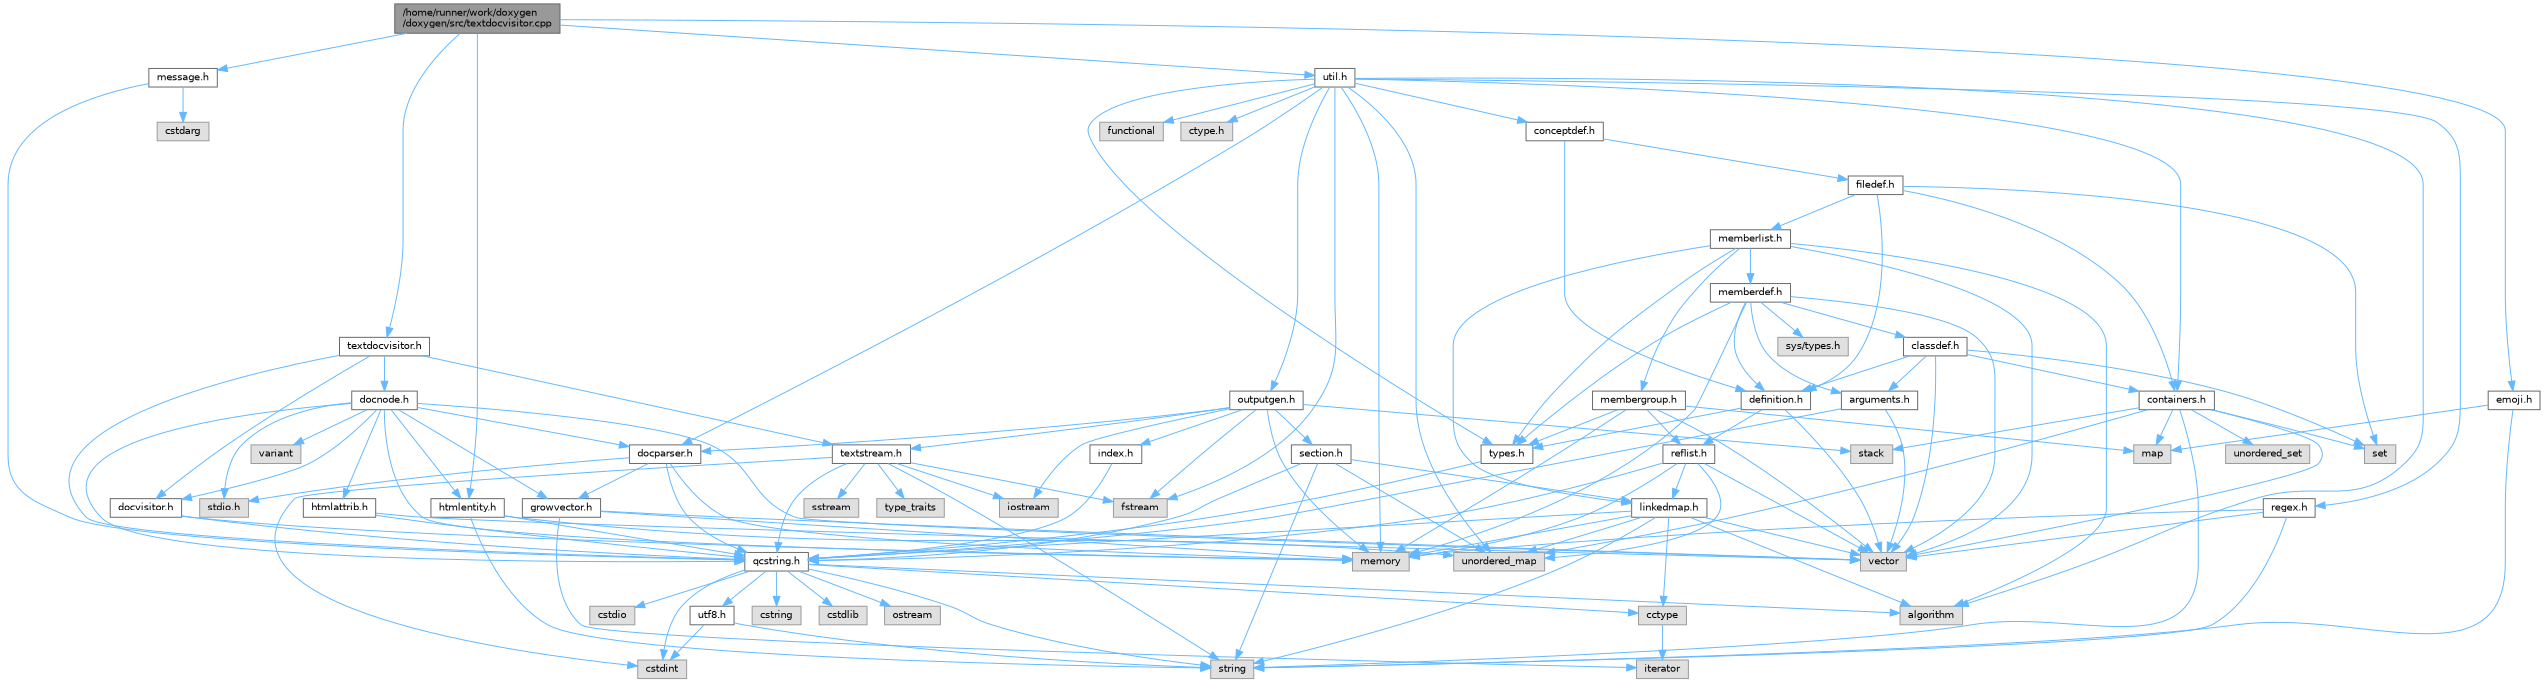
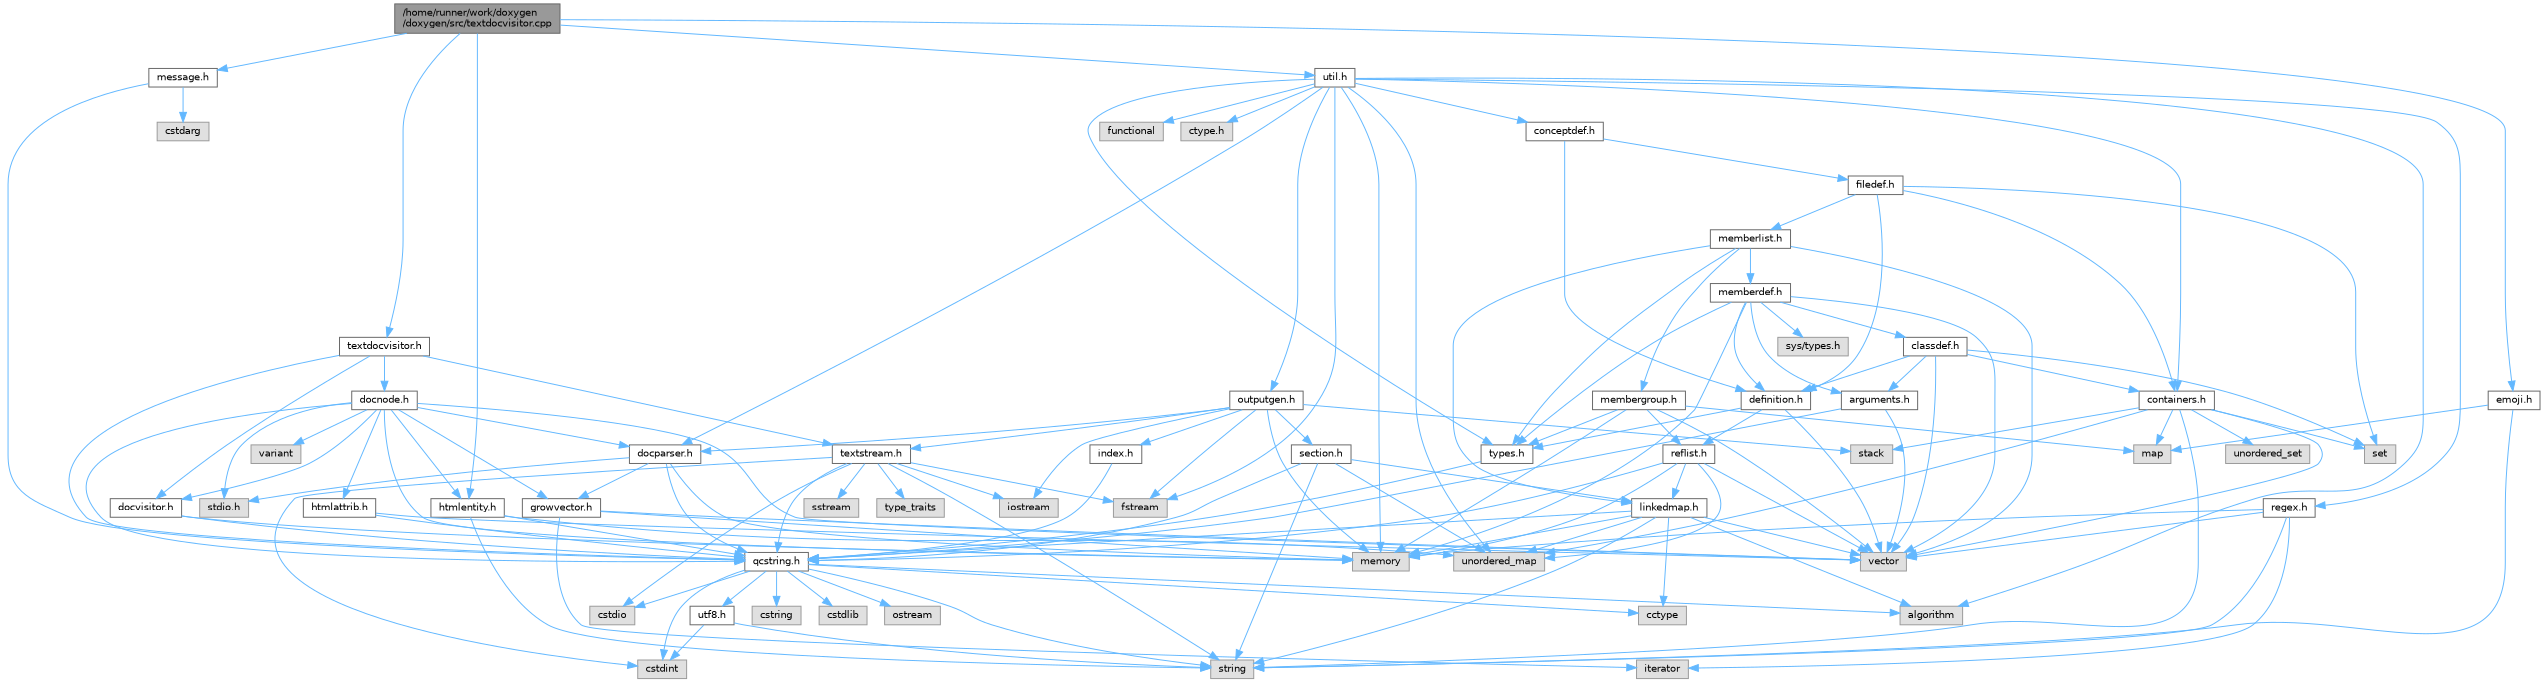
(2105, 343) -> none
none -> (760, 511)
(1662, 638) -> (2036, 657)
